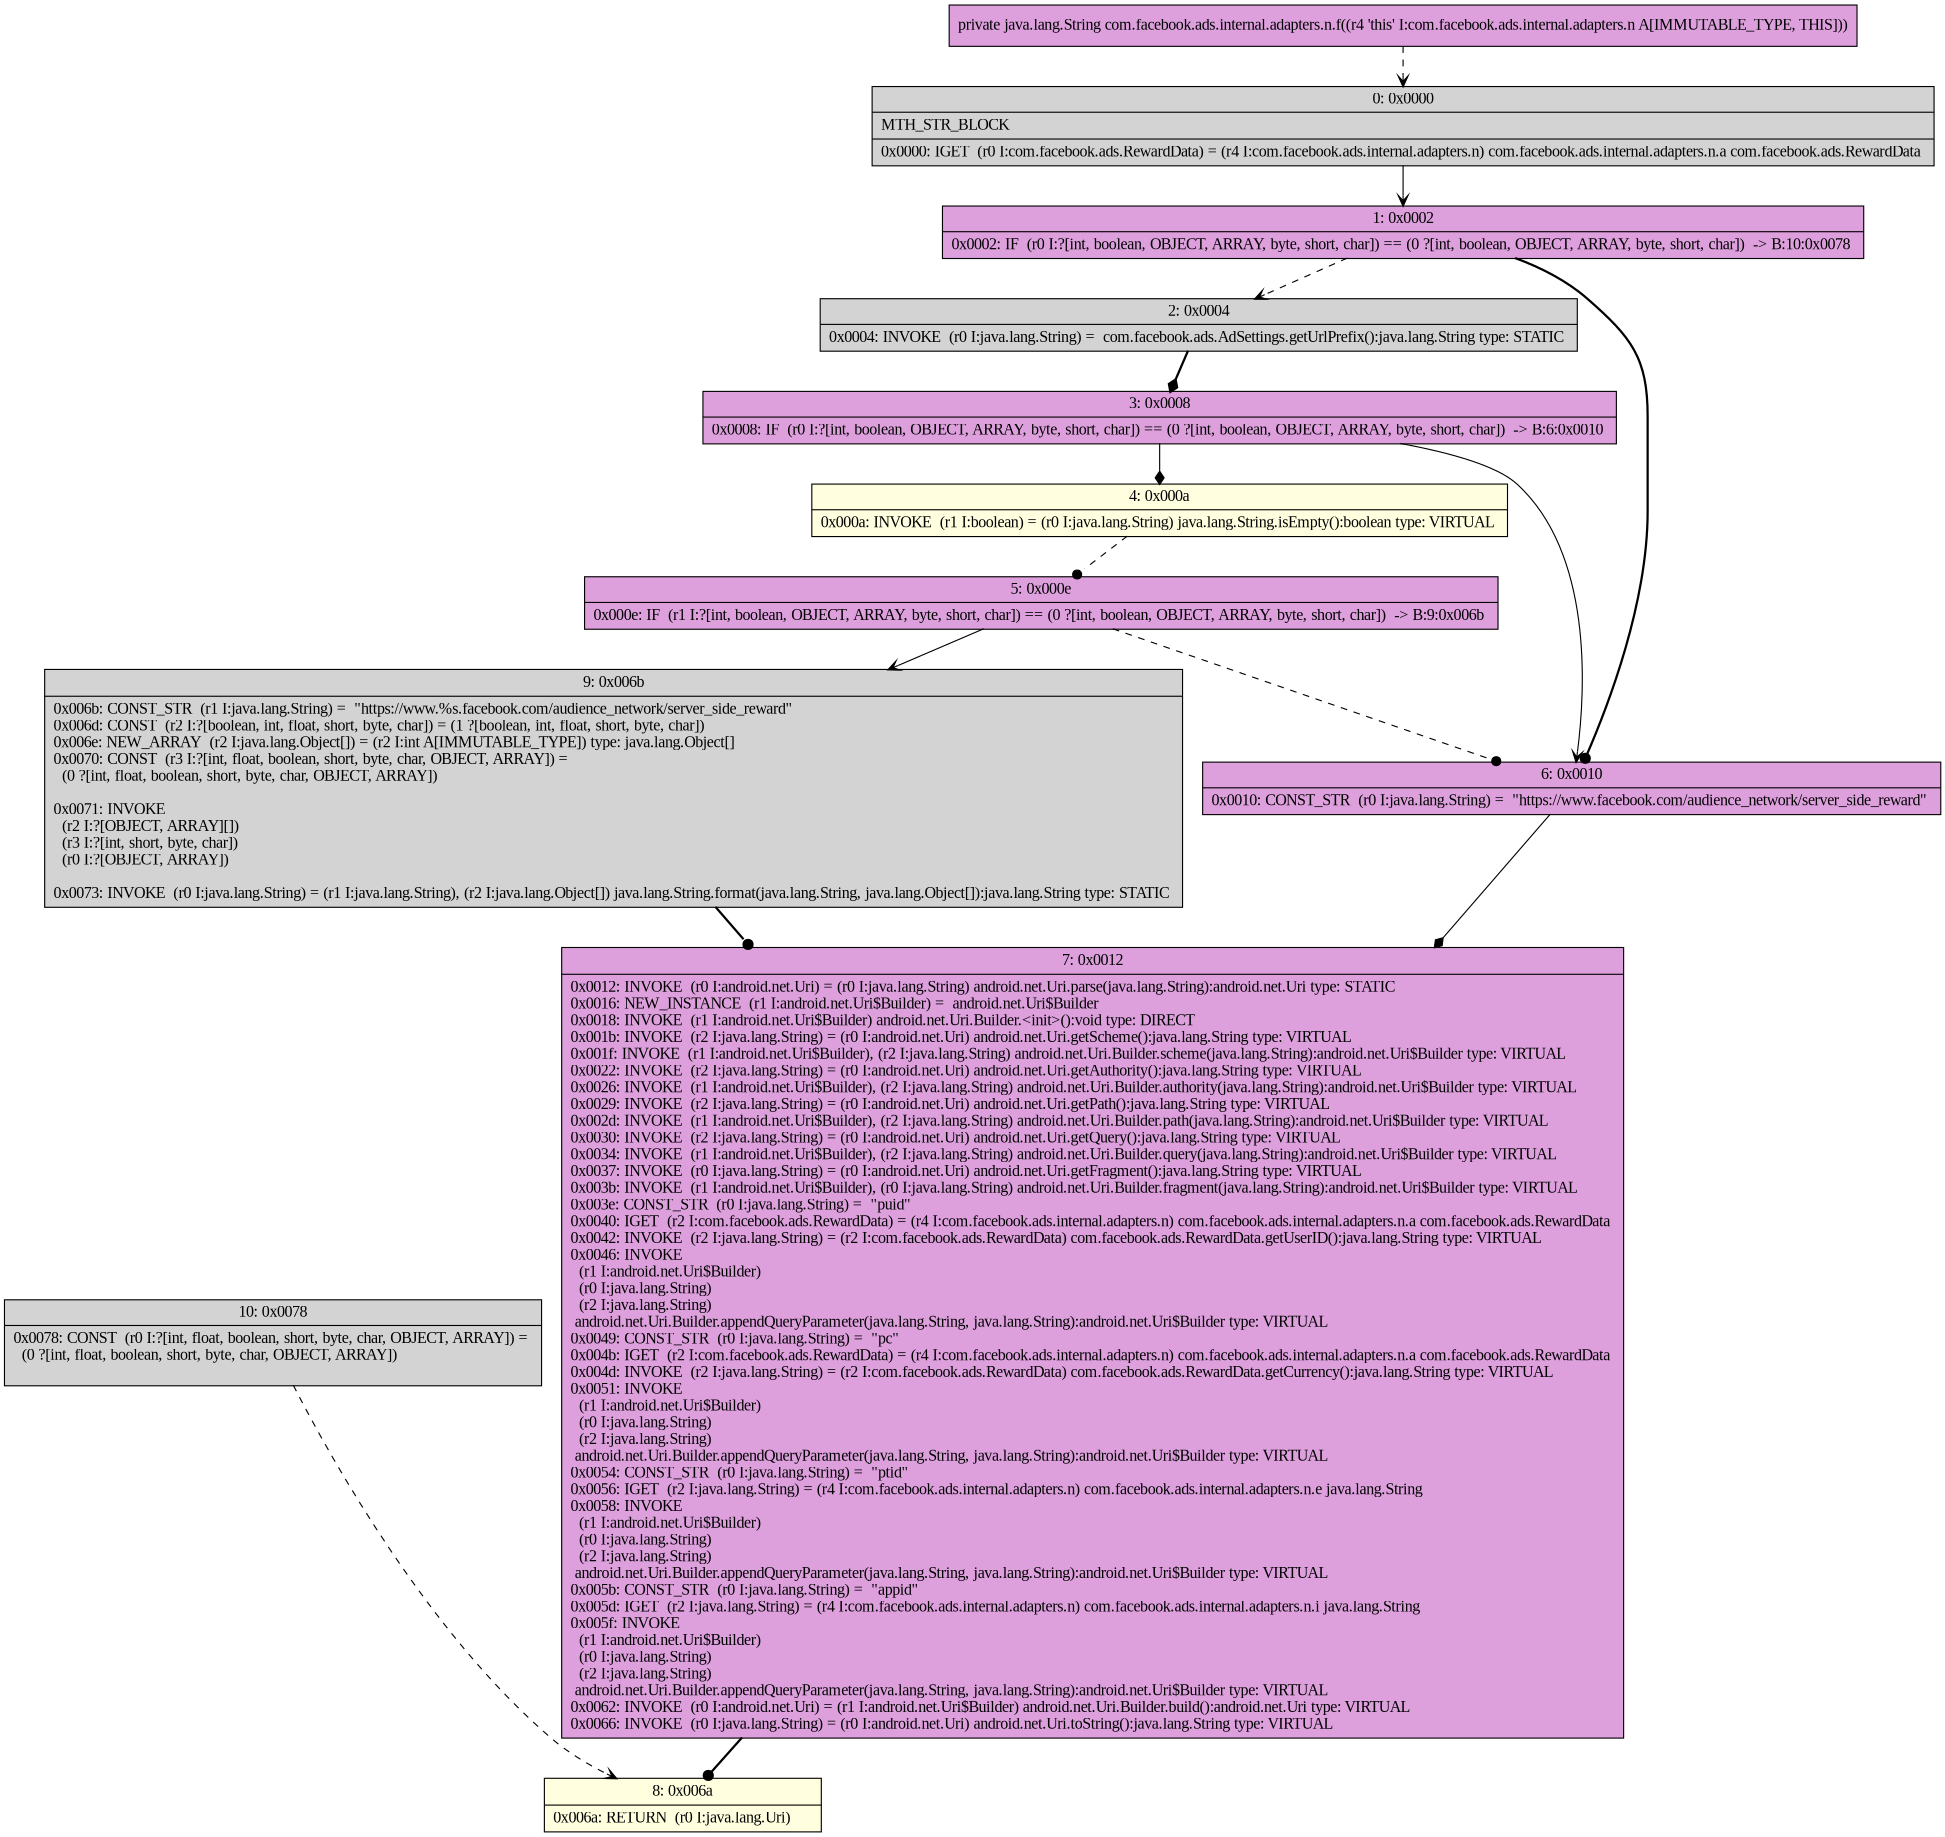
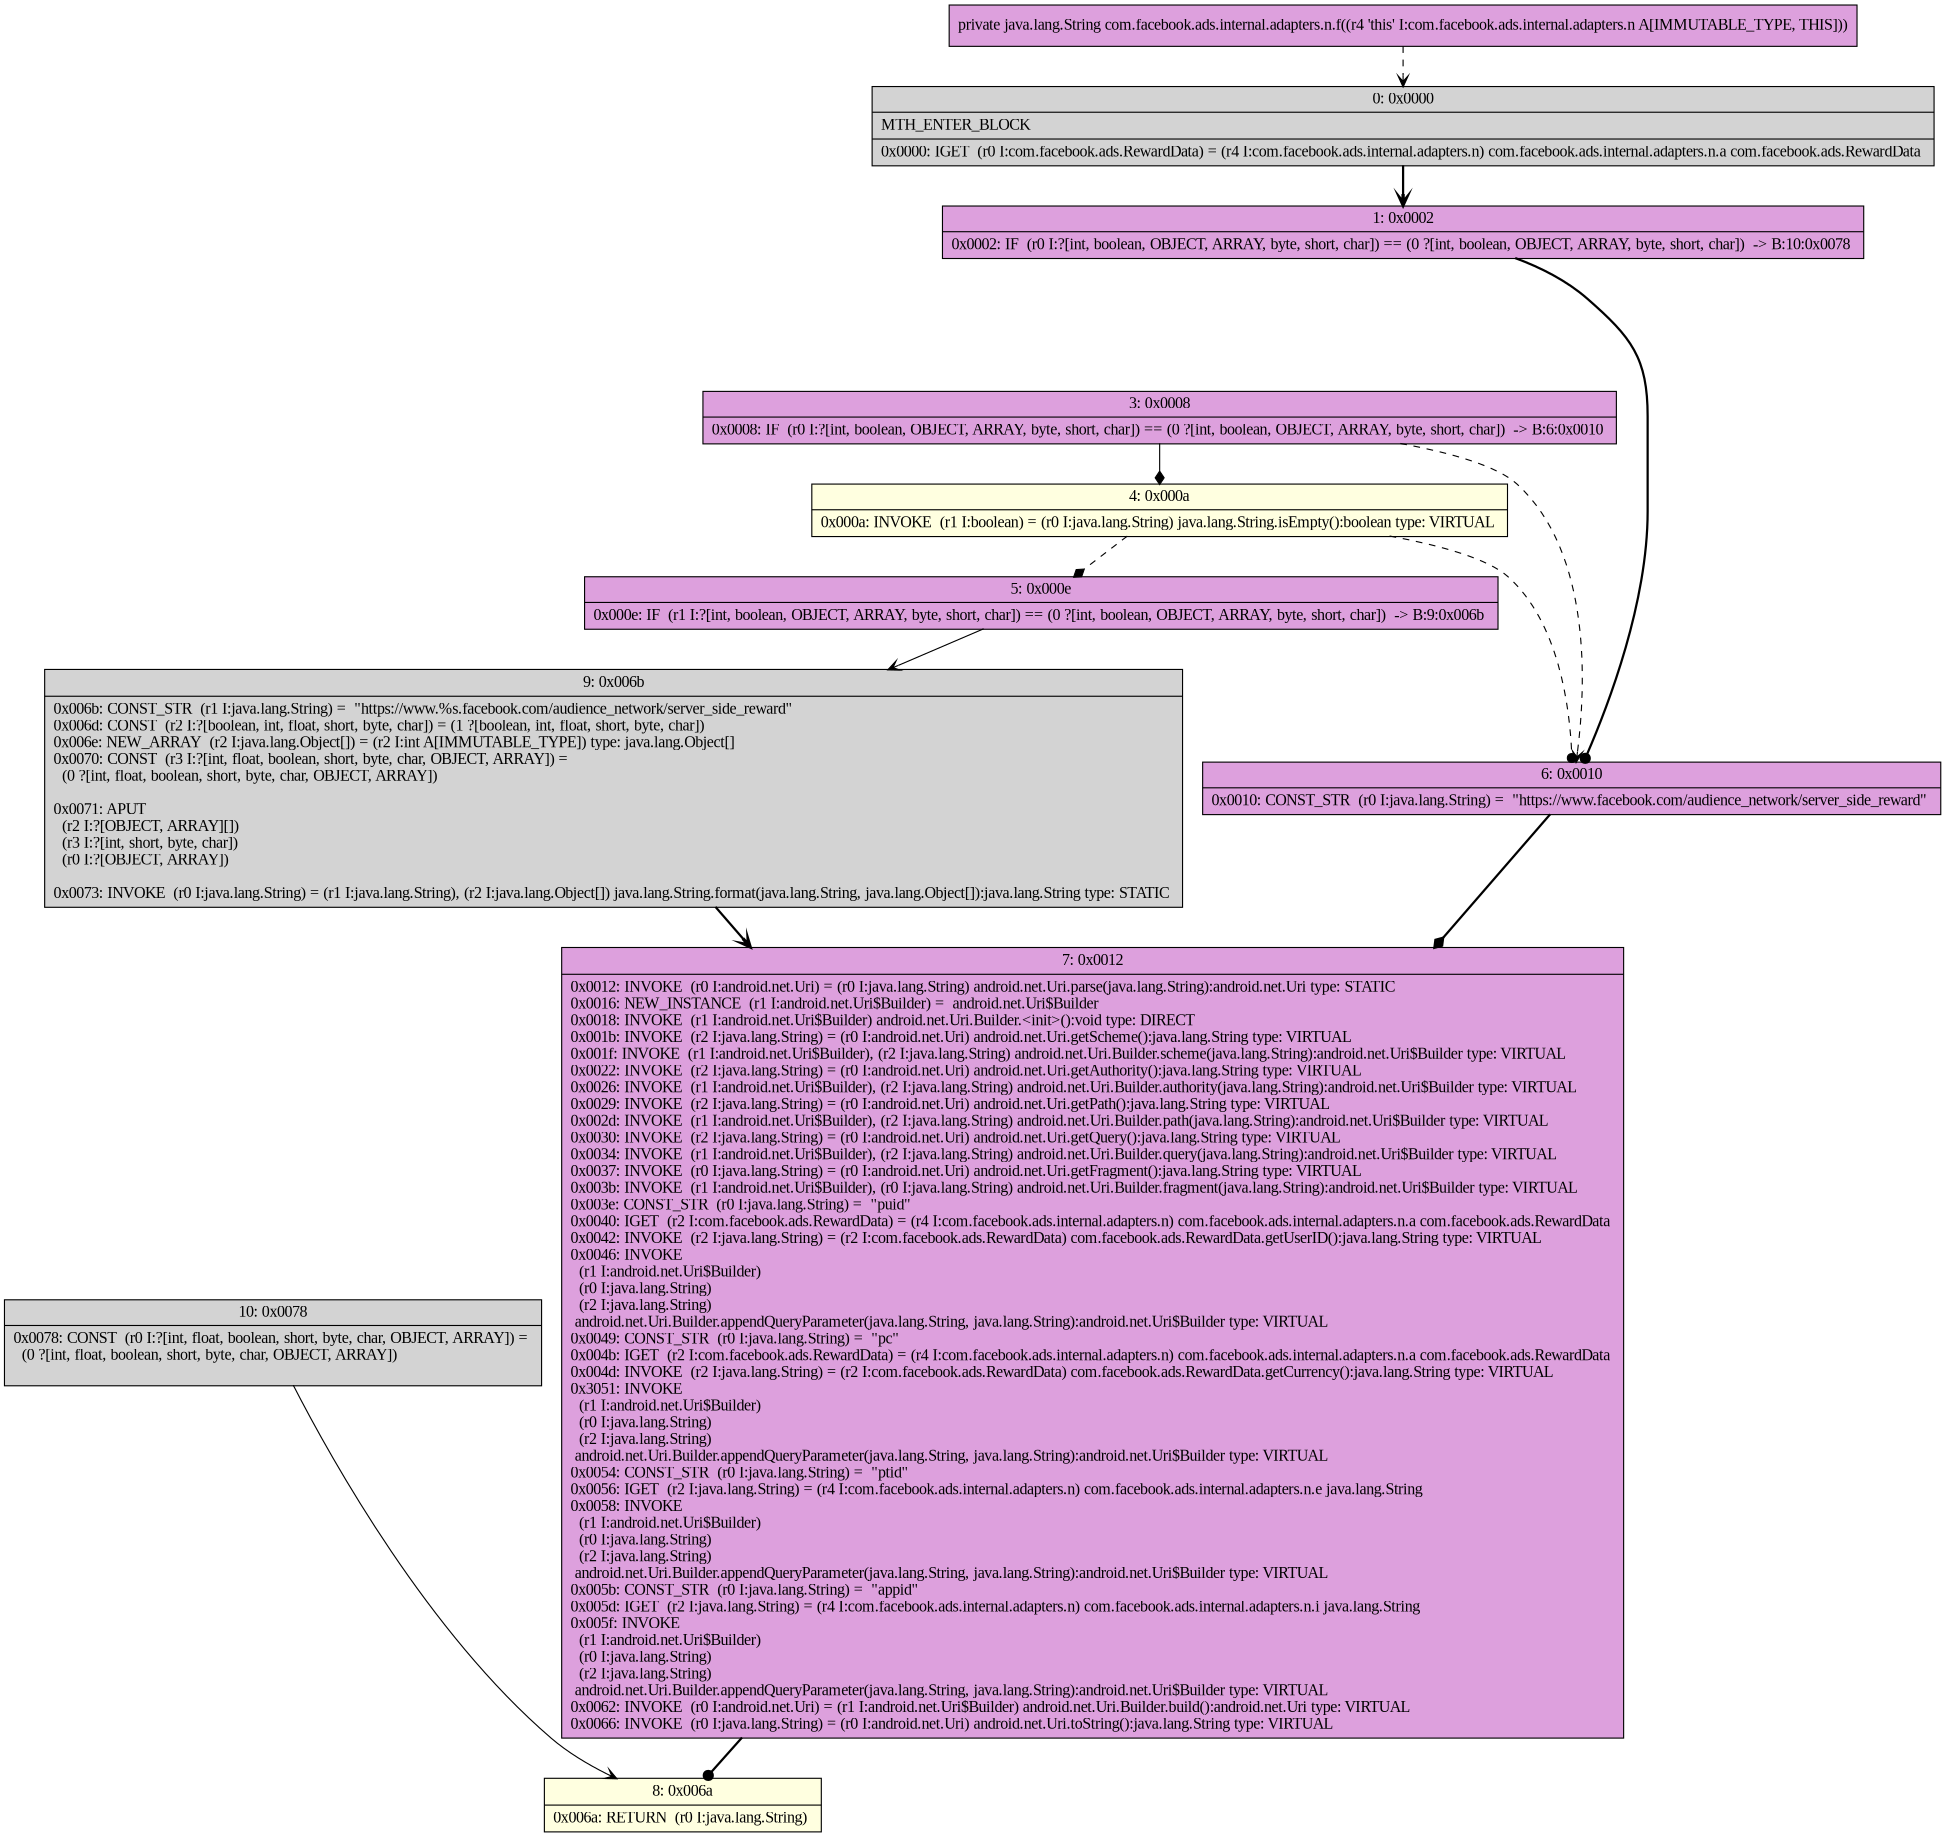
(945, 125) -> (956, 125)
(1403, 180) -> (1403, 180)
(1199, 325) -> none
(1561, 550) -> (1561, 550)
(1106, 552) -> (1106, 552)
(1302, 694) -> (1529, 602)
(114, 810) -> (104, 810)
(1497, 876) -> (1497, 876)
(730, 923) -> (730, 923)
(631, 1389) -> (631, 1389)
(426, 1600) -> (426, 1600)
(674, 1818) -> (683, 1818)
